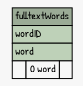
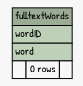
(43, 69) -> (43, 69)
